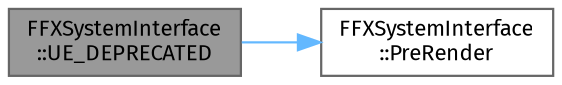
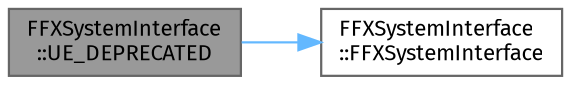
(437, 42) -> (442, 42)
